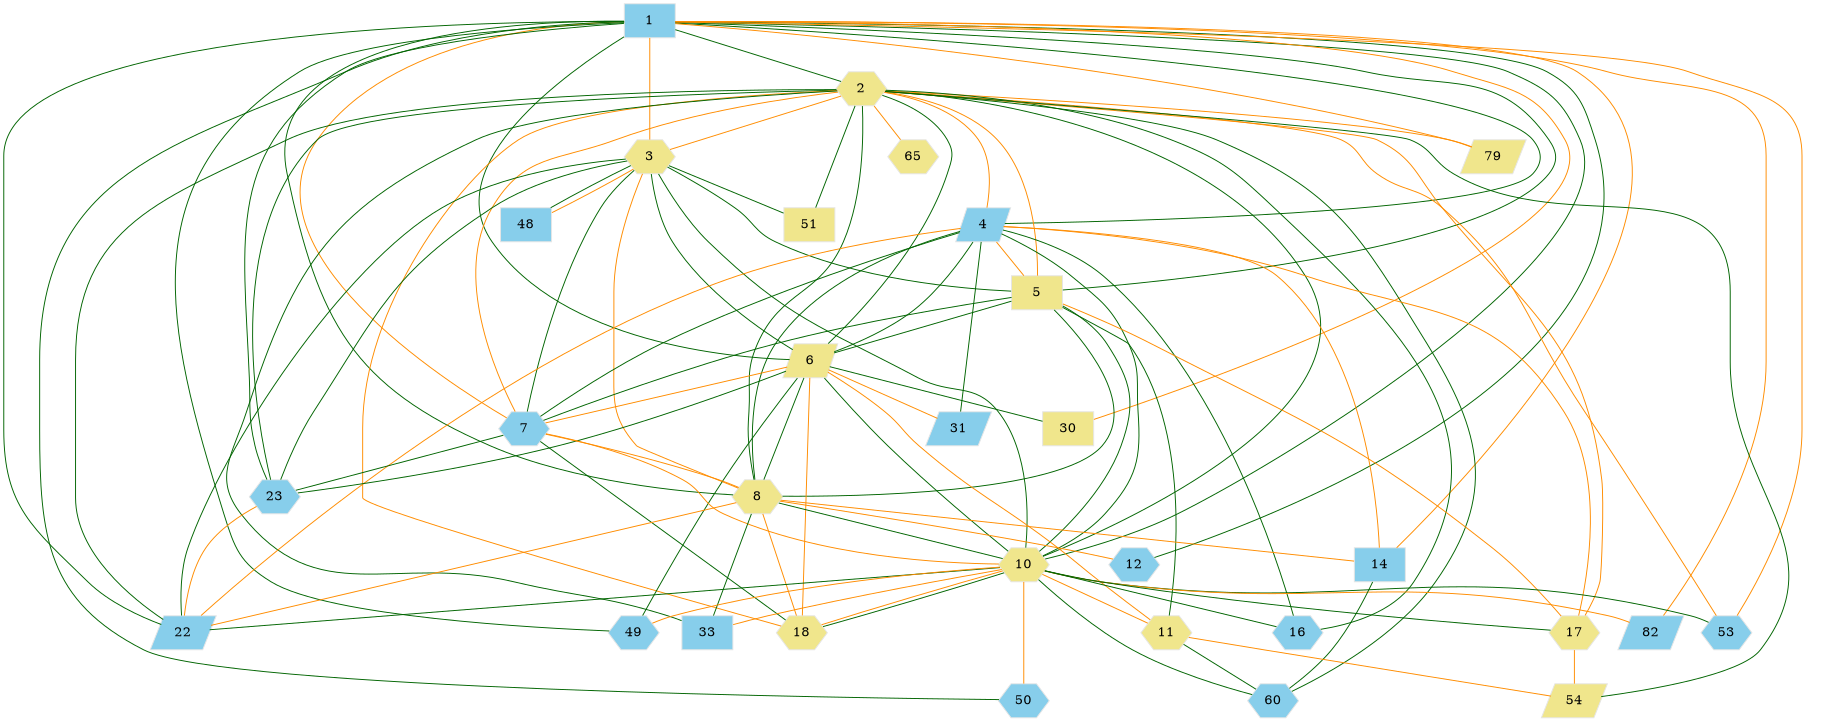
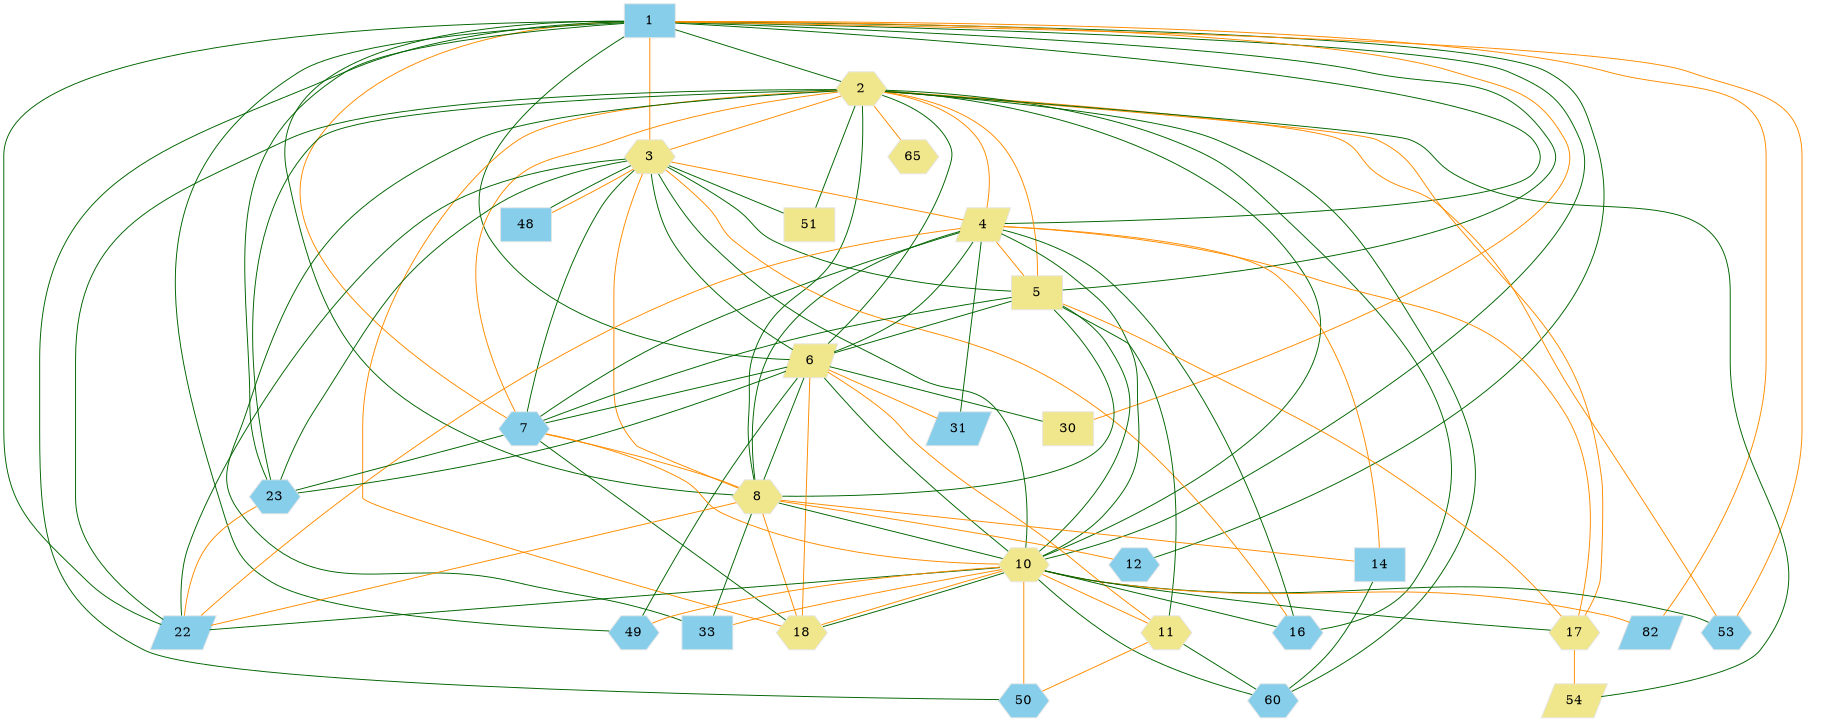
(1588, 84) -> none
(1493, 157) -> none
none -> (810, 190)
(983, 225) -> (983, 225)
none -> (1001, 355)
(666, 395) -> (666, 395)
(1370, 667) -> (1095, 667)
